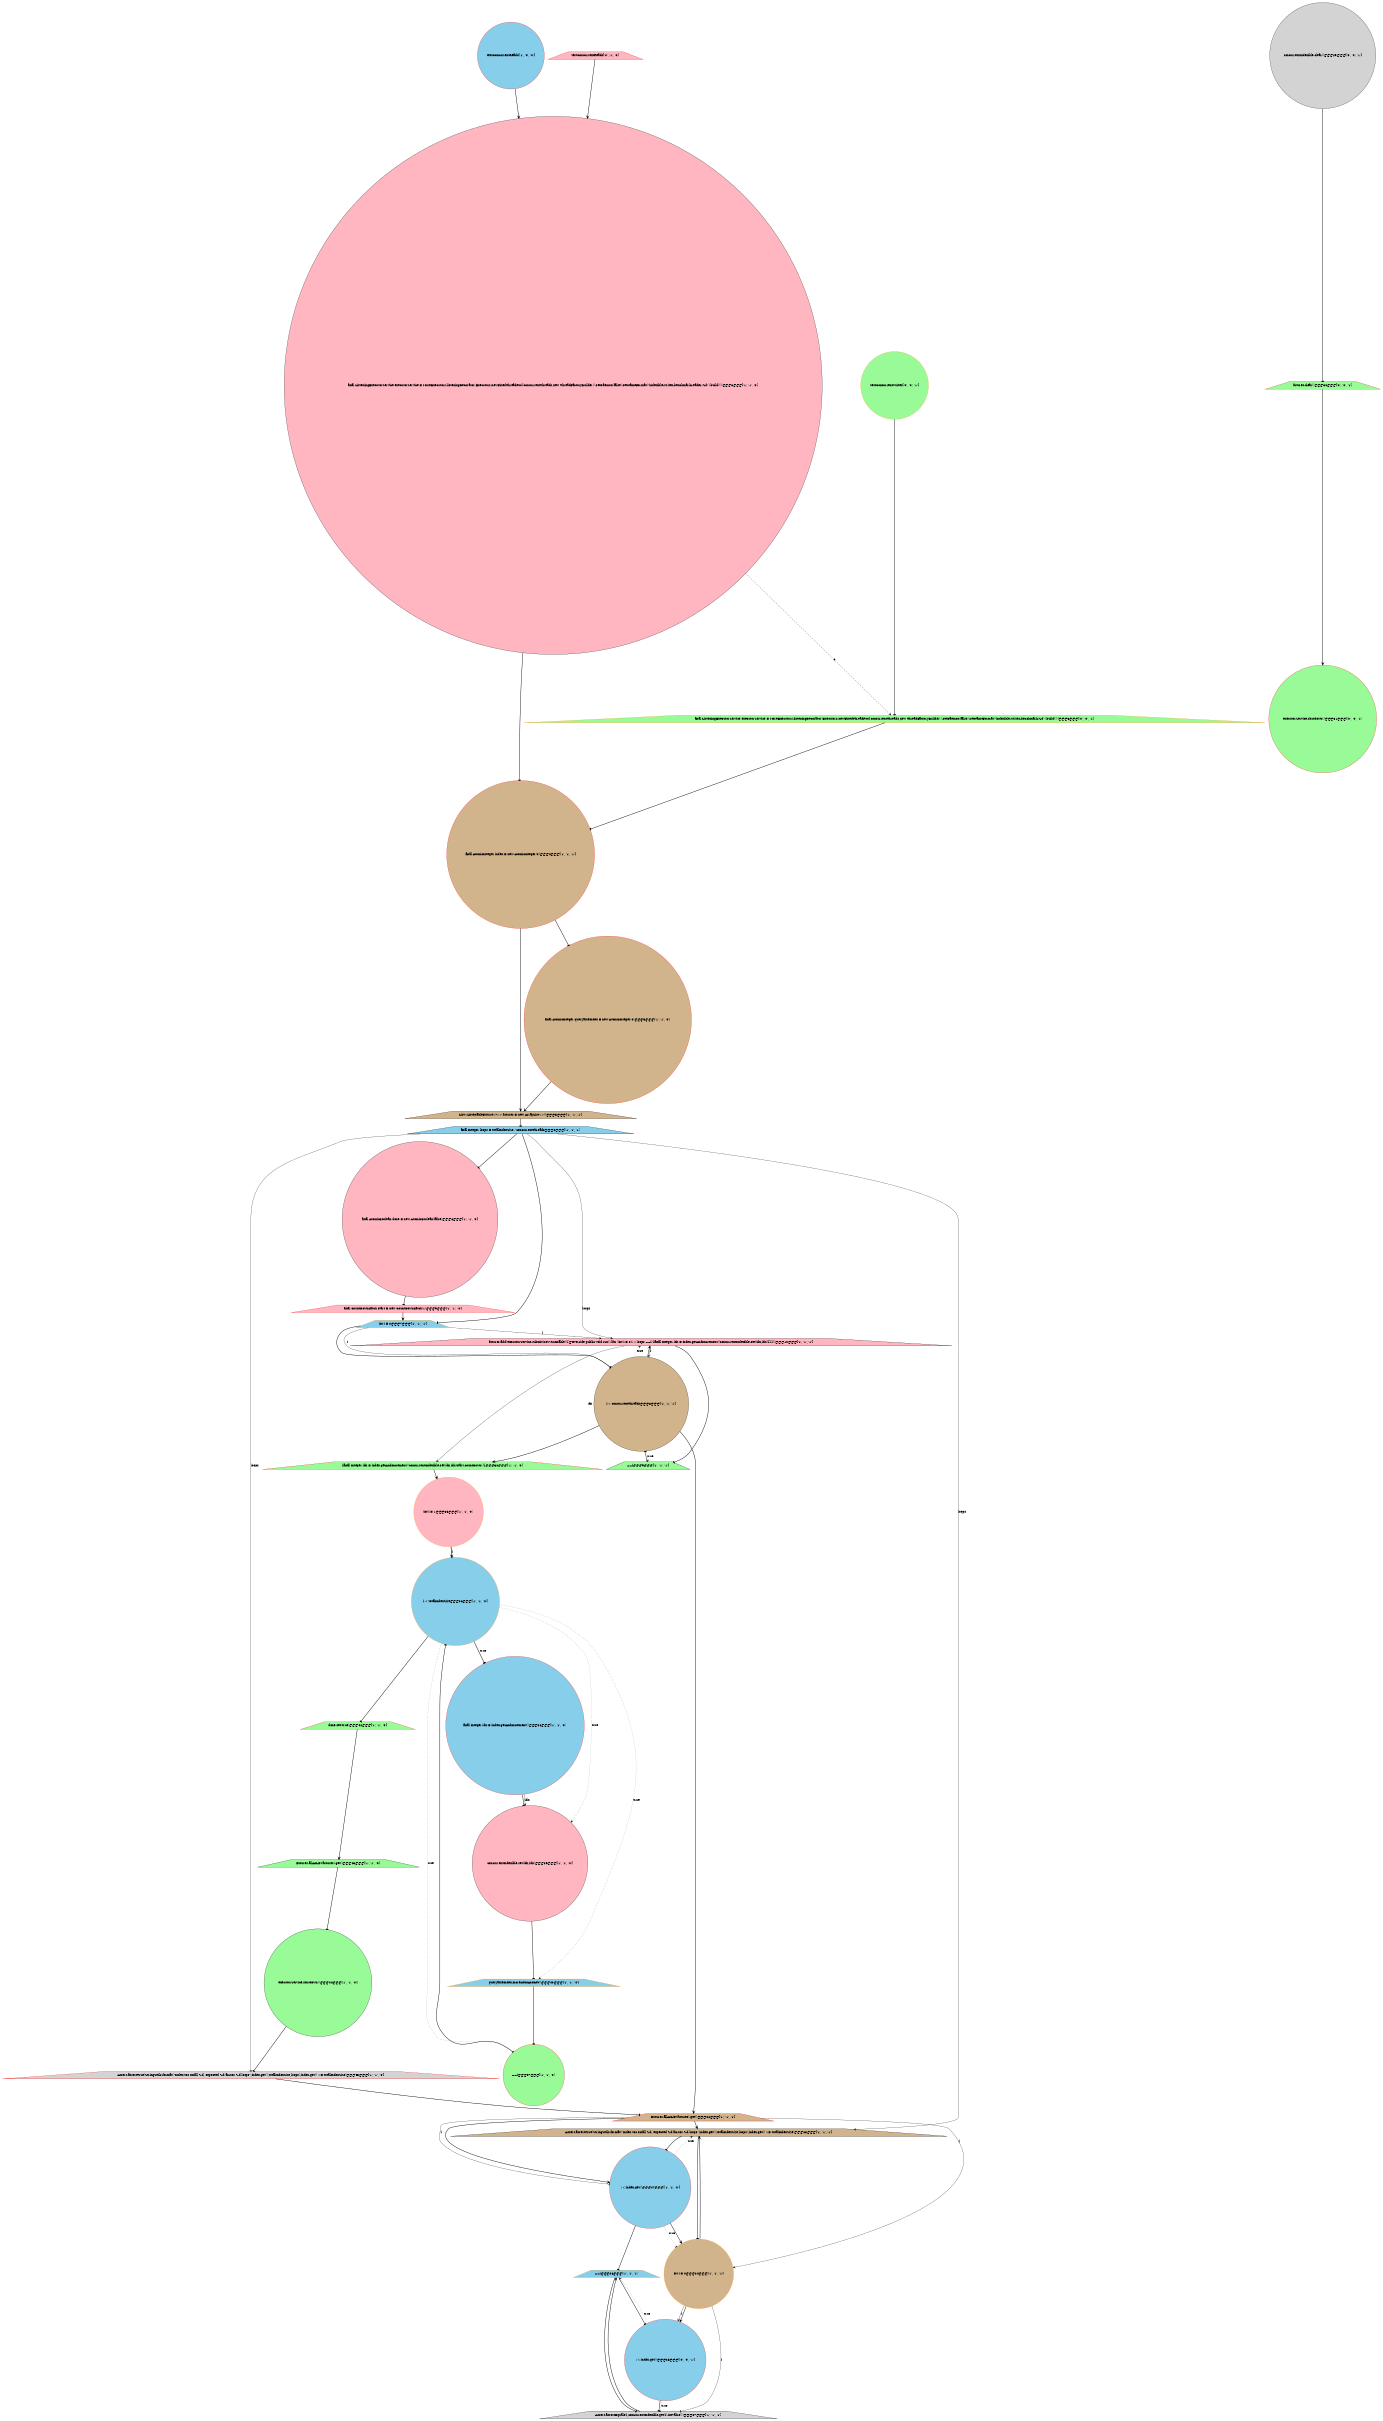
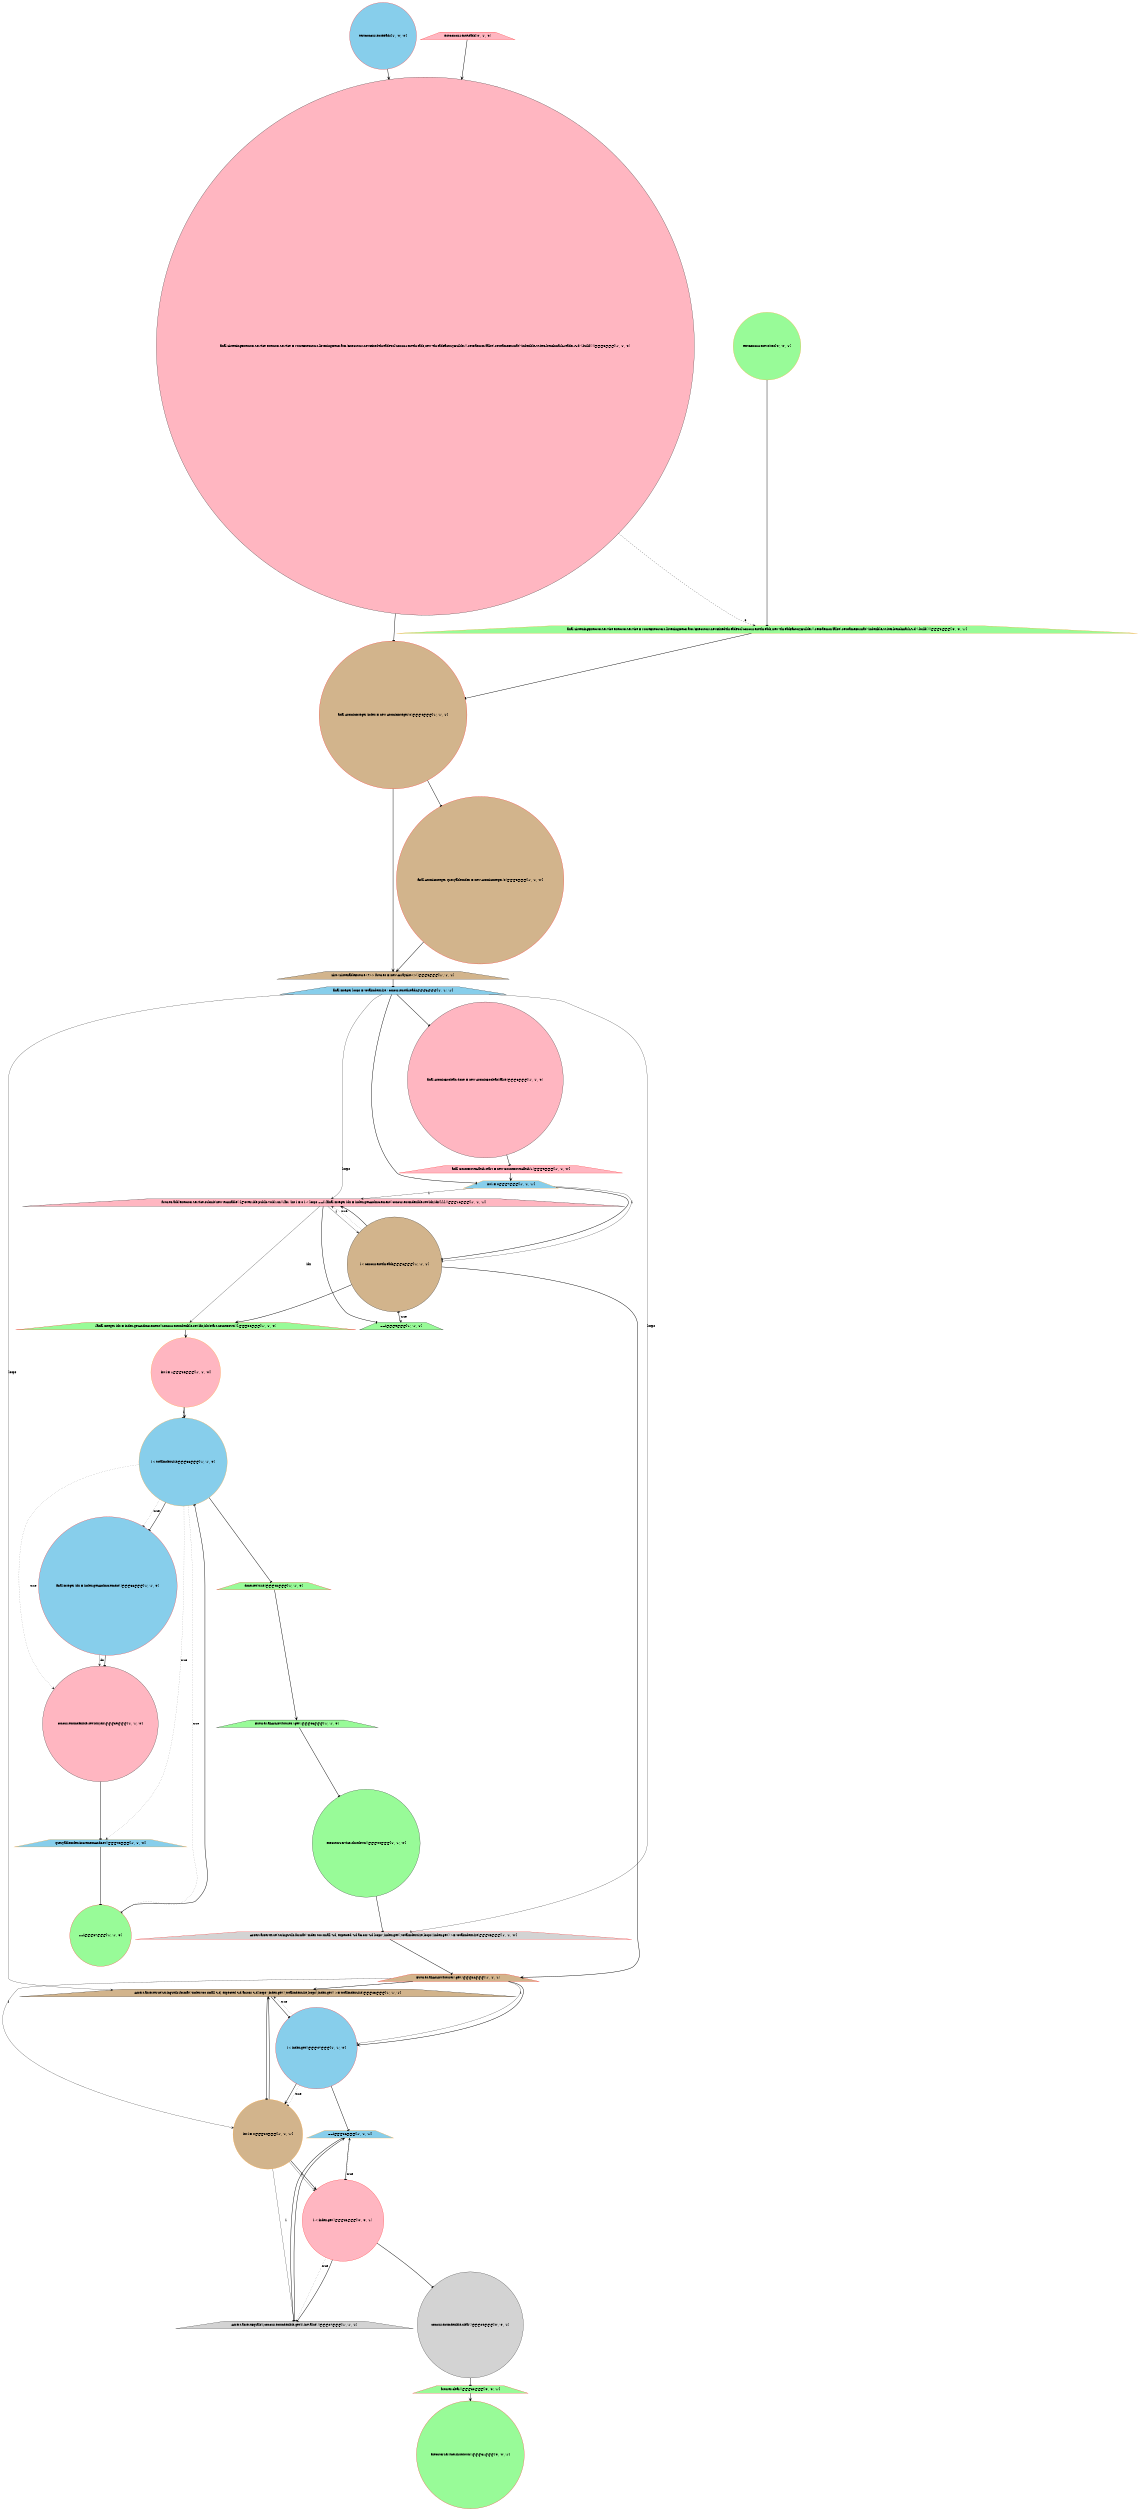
none -> (405, 2264)
(665, 2360) -> (343, 2221)
